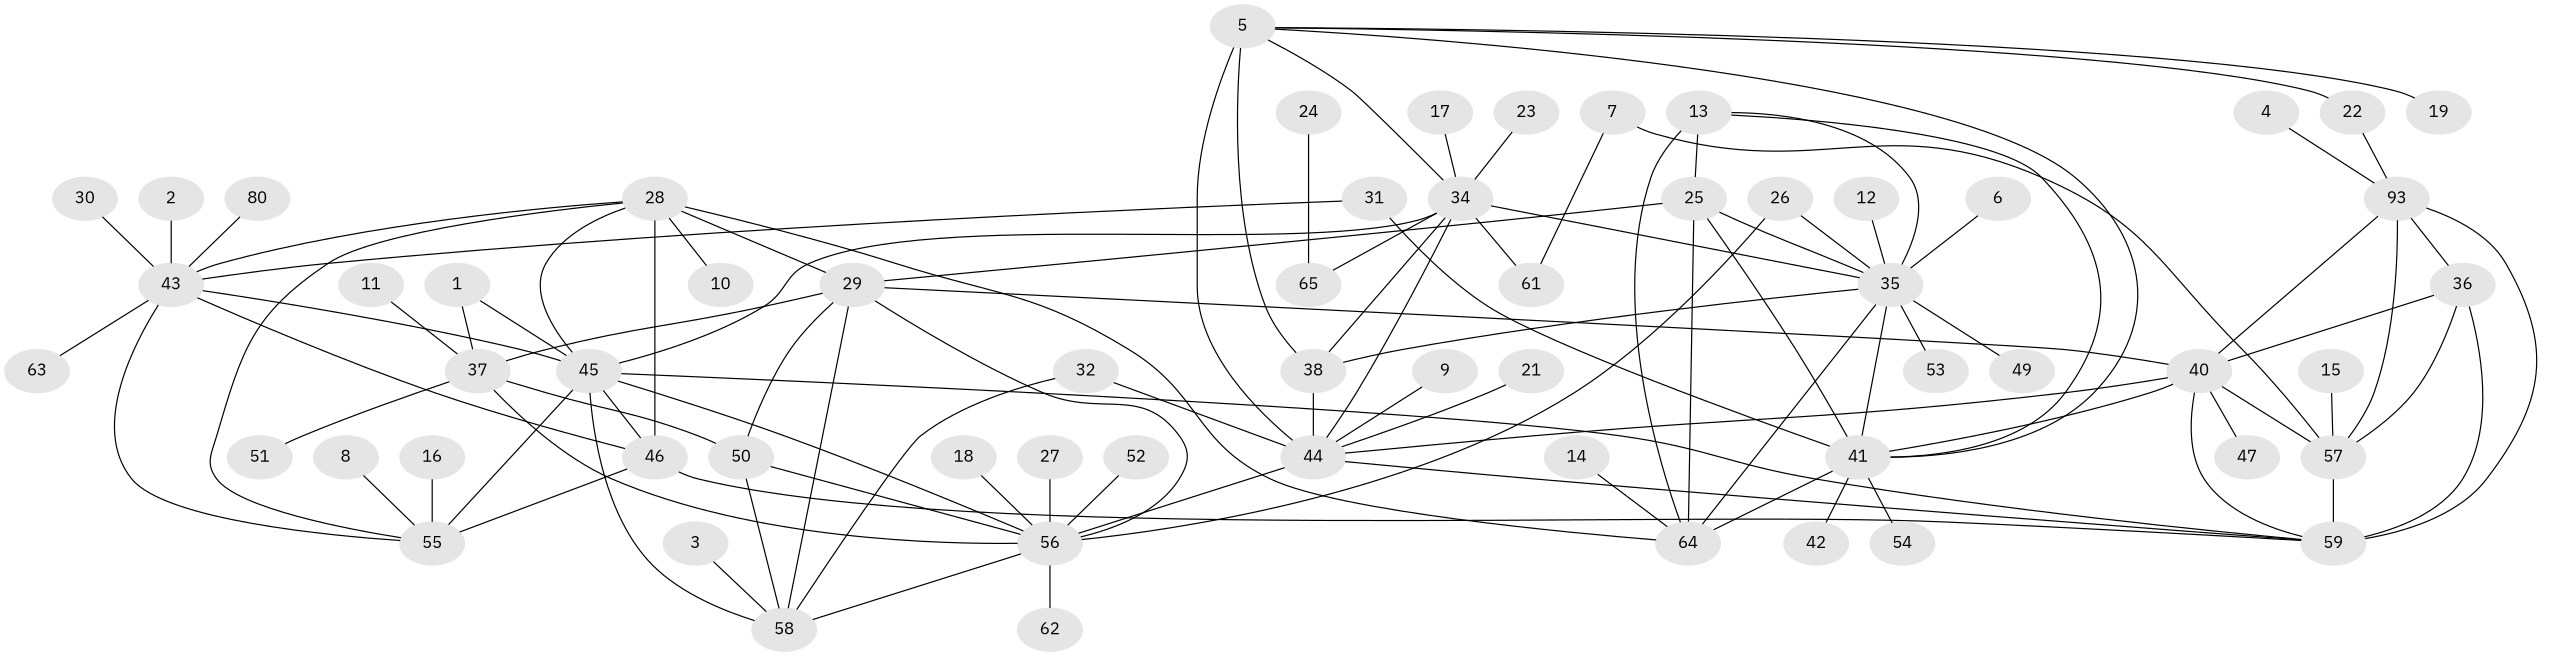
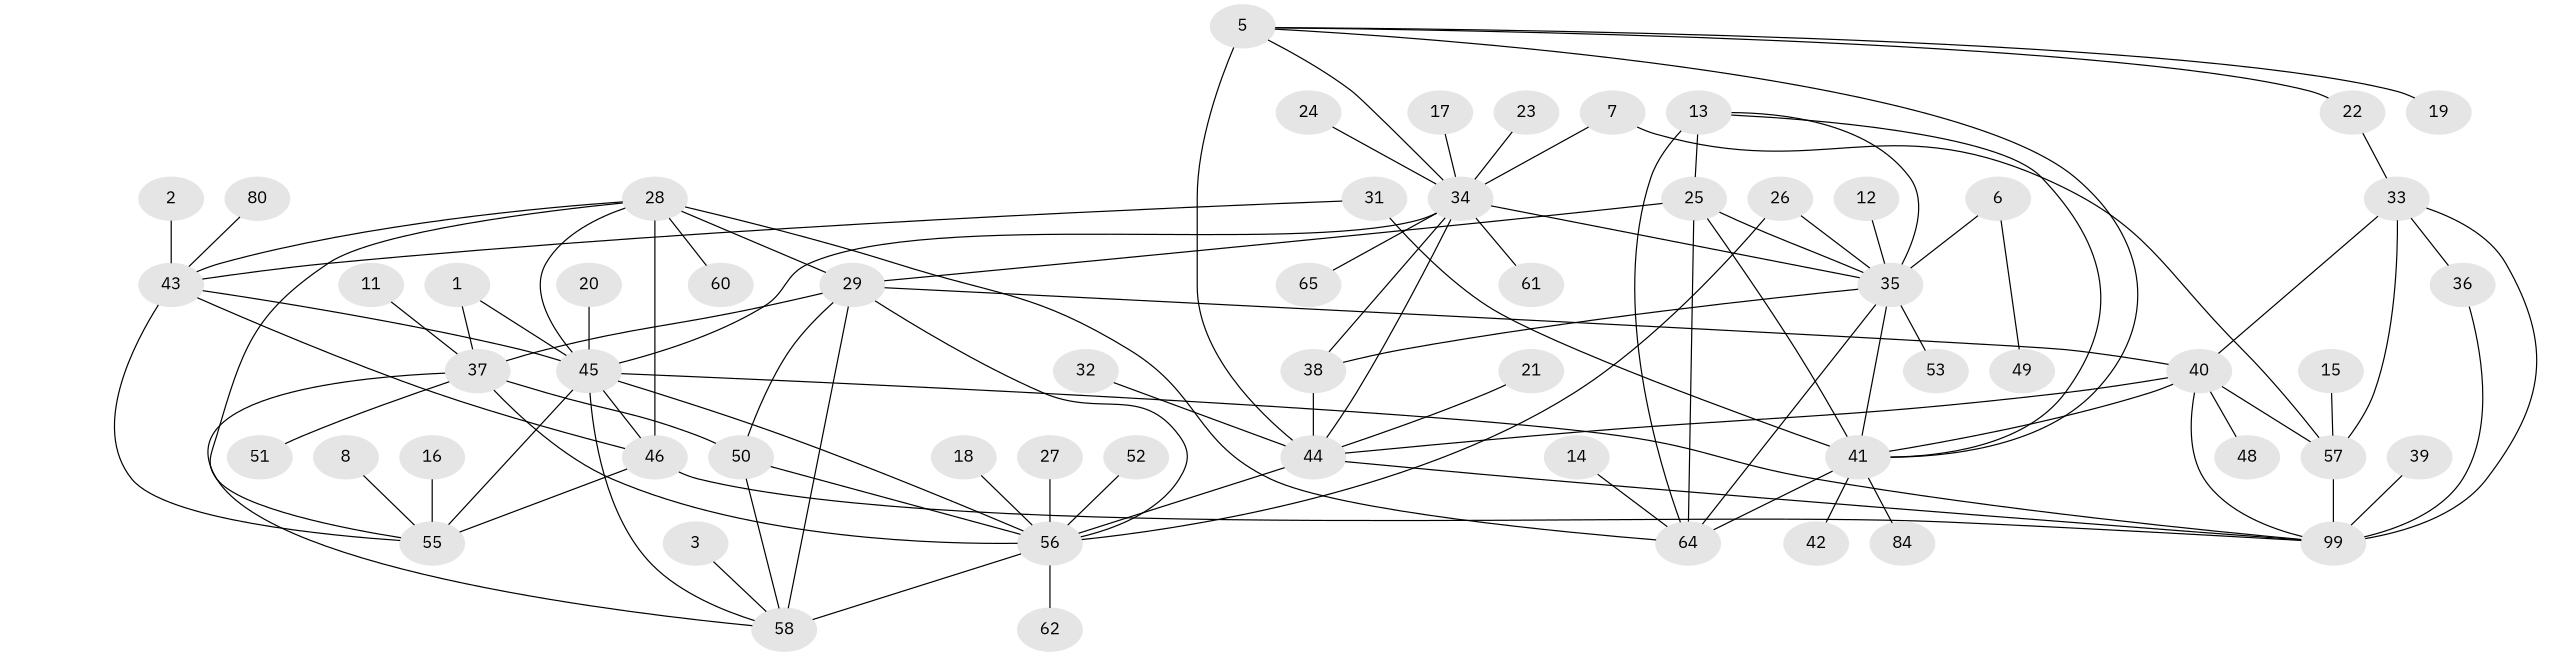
(2266, 113) -> none
(1309, 192) -> (1384, 156)
(85, 199) -> none
(1572, 199) -> (1537, 156)
(2397, 199) -> (2397, 199)
(1244, 214) -> none
none -> (589, 285)
(721, 285) -> (721, 285)
(1956, 328) -> (2010, 285)
(2331, 328) -> none
(37, 371) -> none
(1445, 371) -> none
(2420, 384) -> none
(2247, 457) -> (2247, 457)
none -> (2420, 457)
(899, 461) -> (332, 547)
(1902, 544) -> (1902, 544)
(2333, 544) -> (2333, 544)
